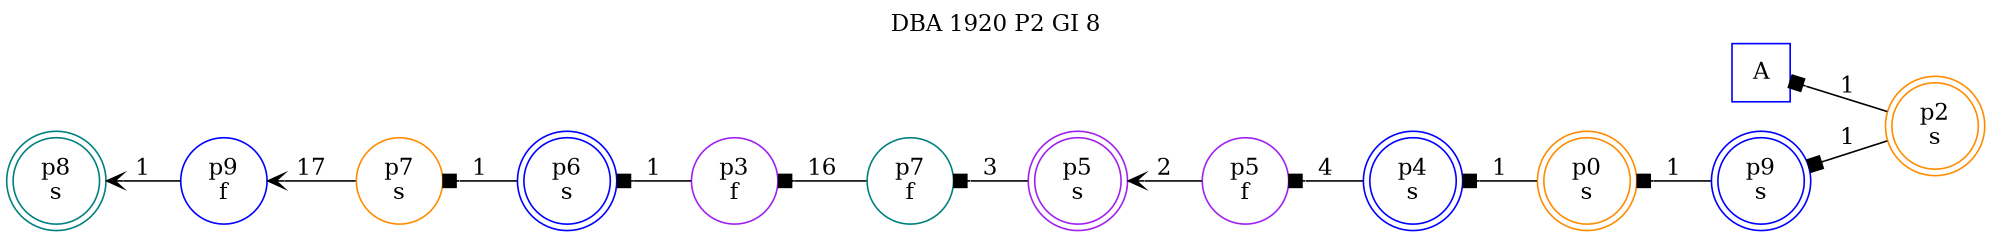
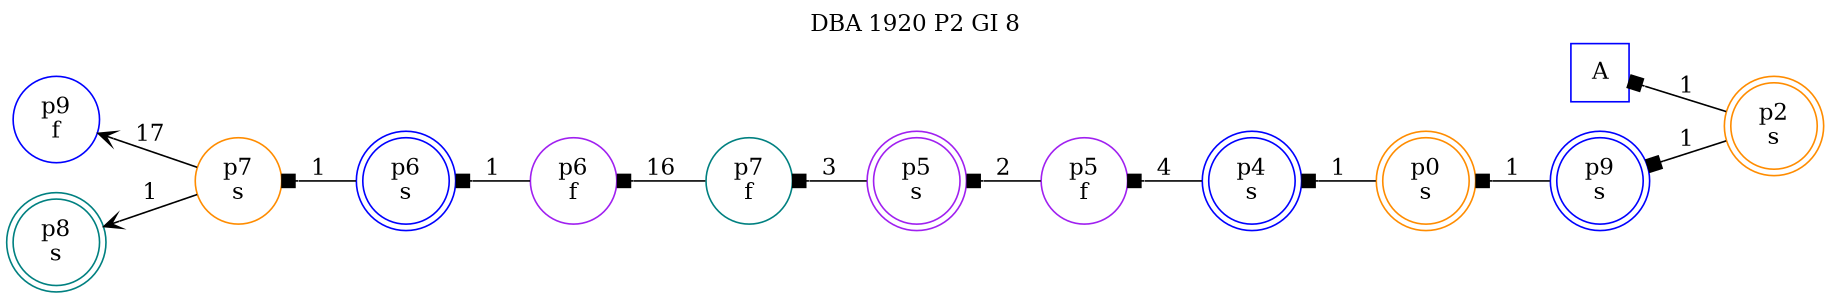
(152, 181) -> (158, 208)
(735, 181) -> (574, 181)
(1173, 181) -> (1012, 181)
